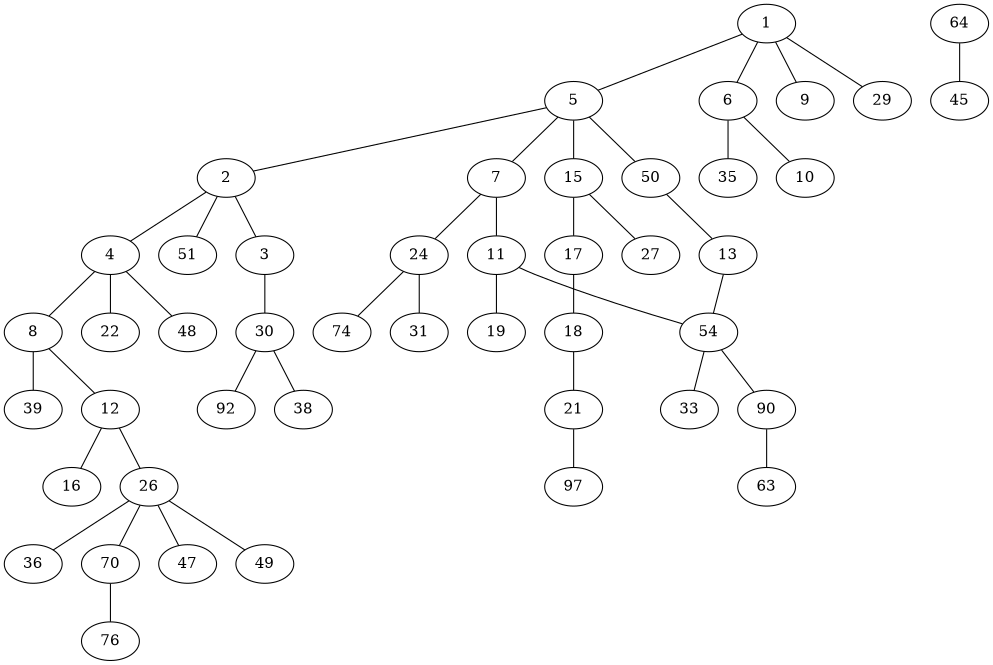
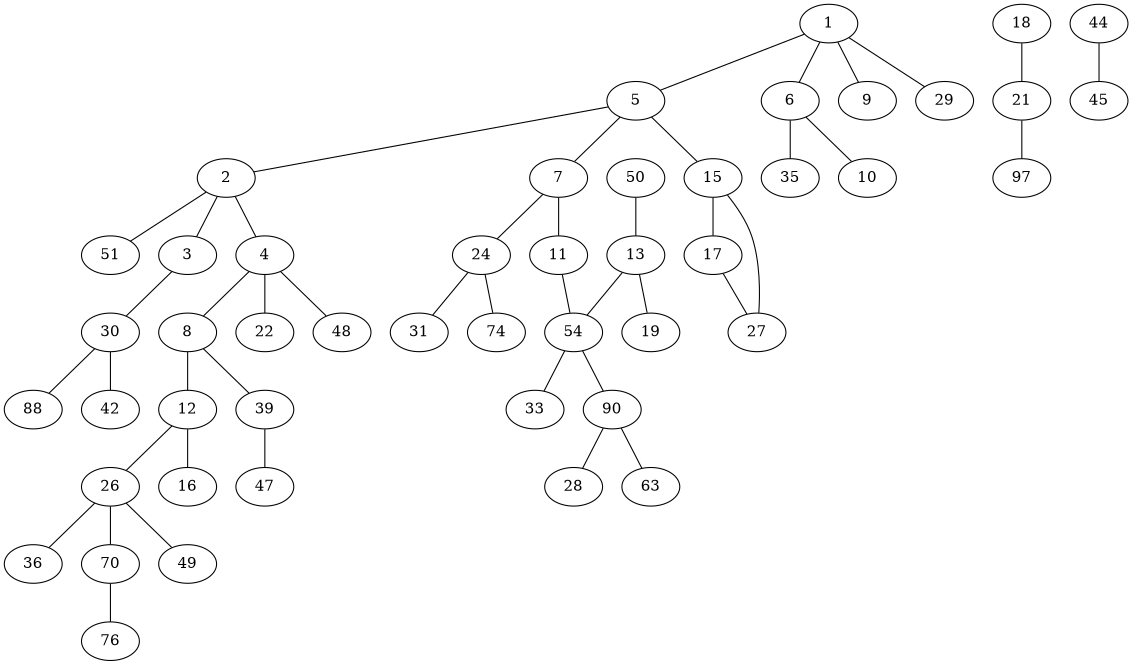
(960, 24) -> (1099, 24)
(612, 139) -> none
(496, 294) -> (643, 294)
(574, 296) -> (735, 294)
(226, 410) -> (110, 410)
(303, 410) -> (33, 410)
none -> (574, 487)
(168, 525) -> (265, 448)
